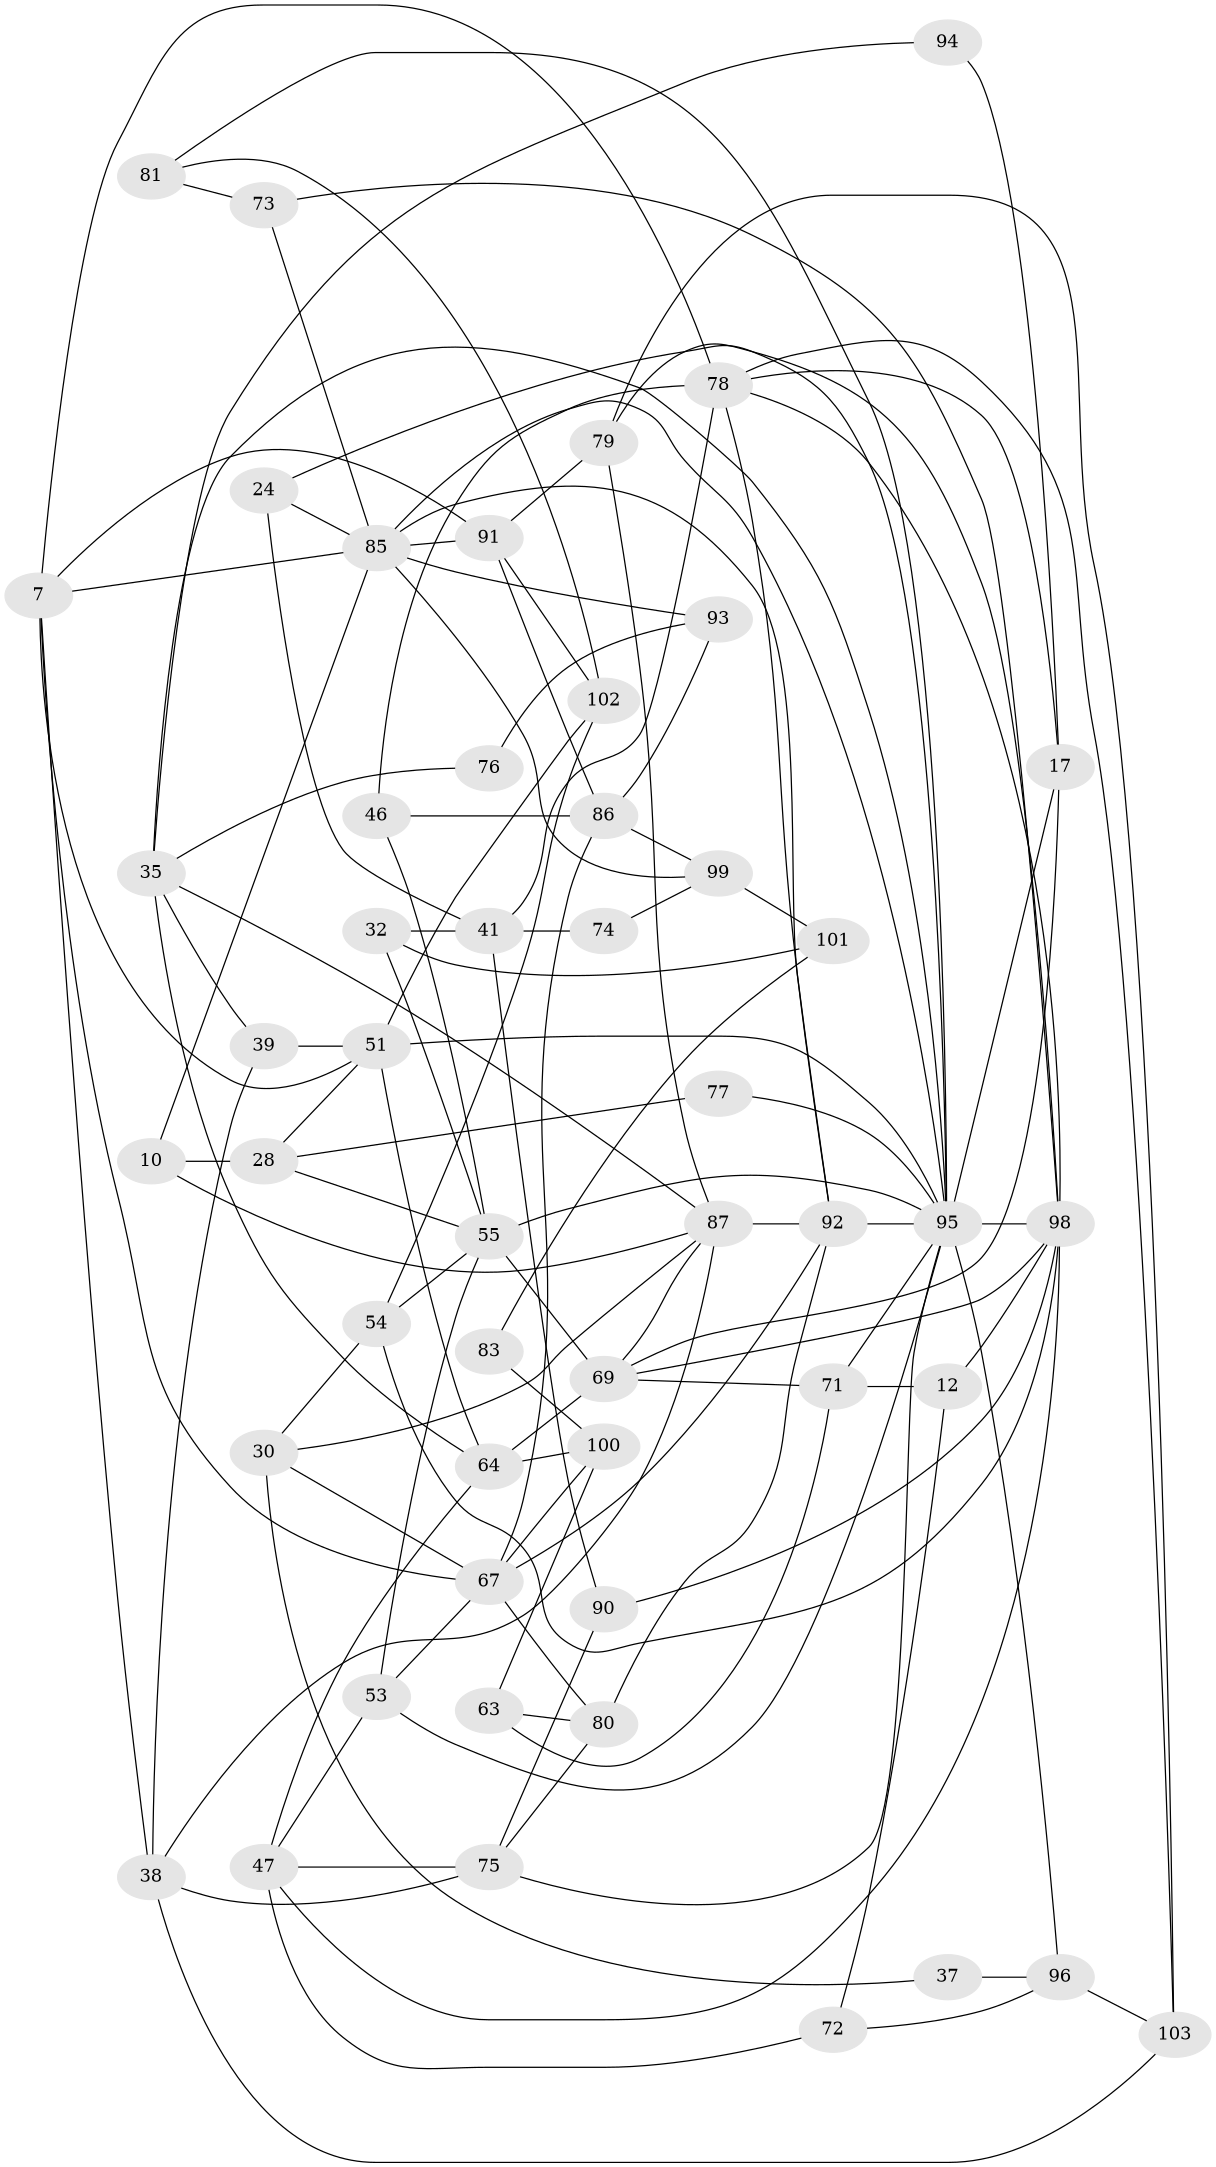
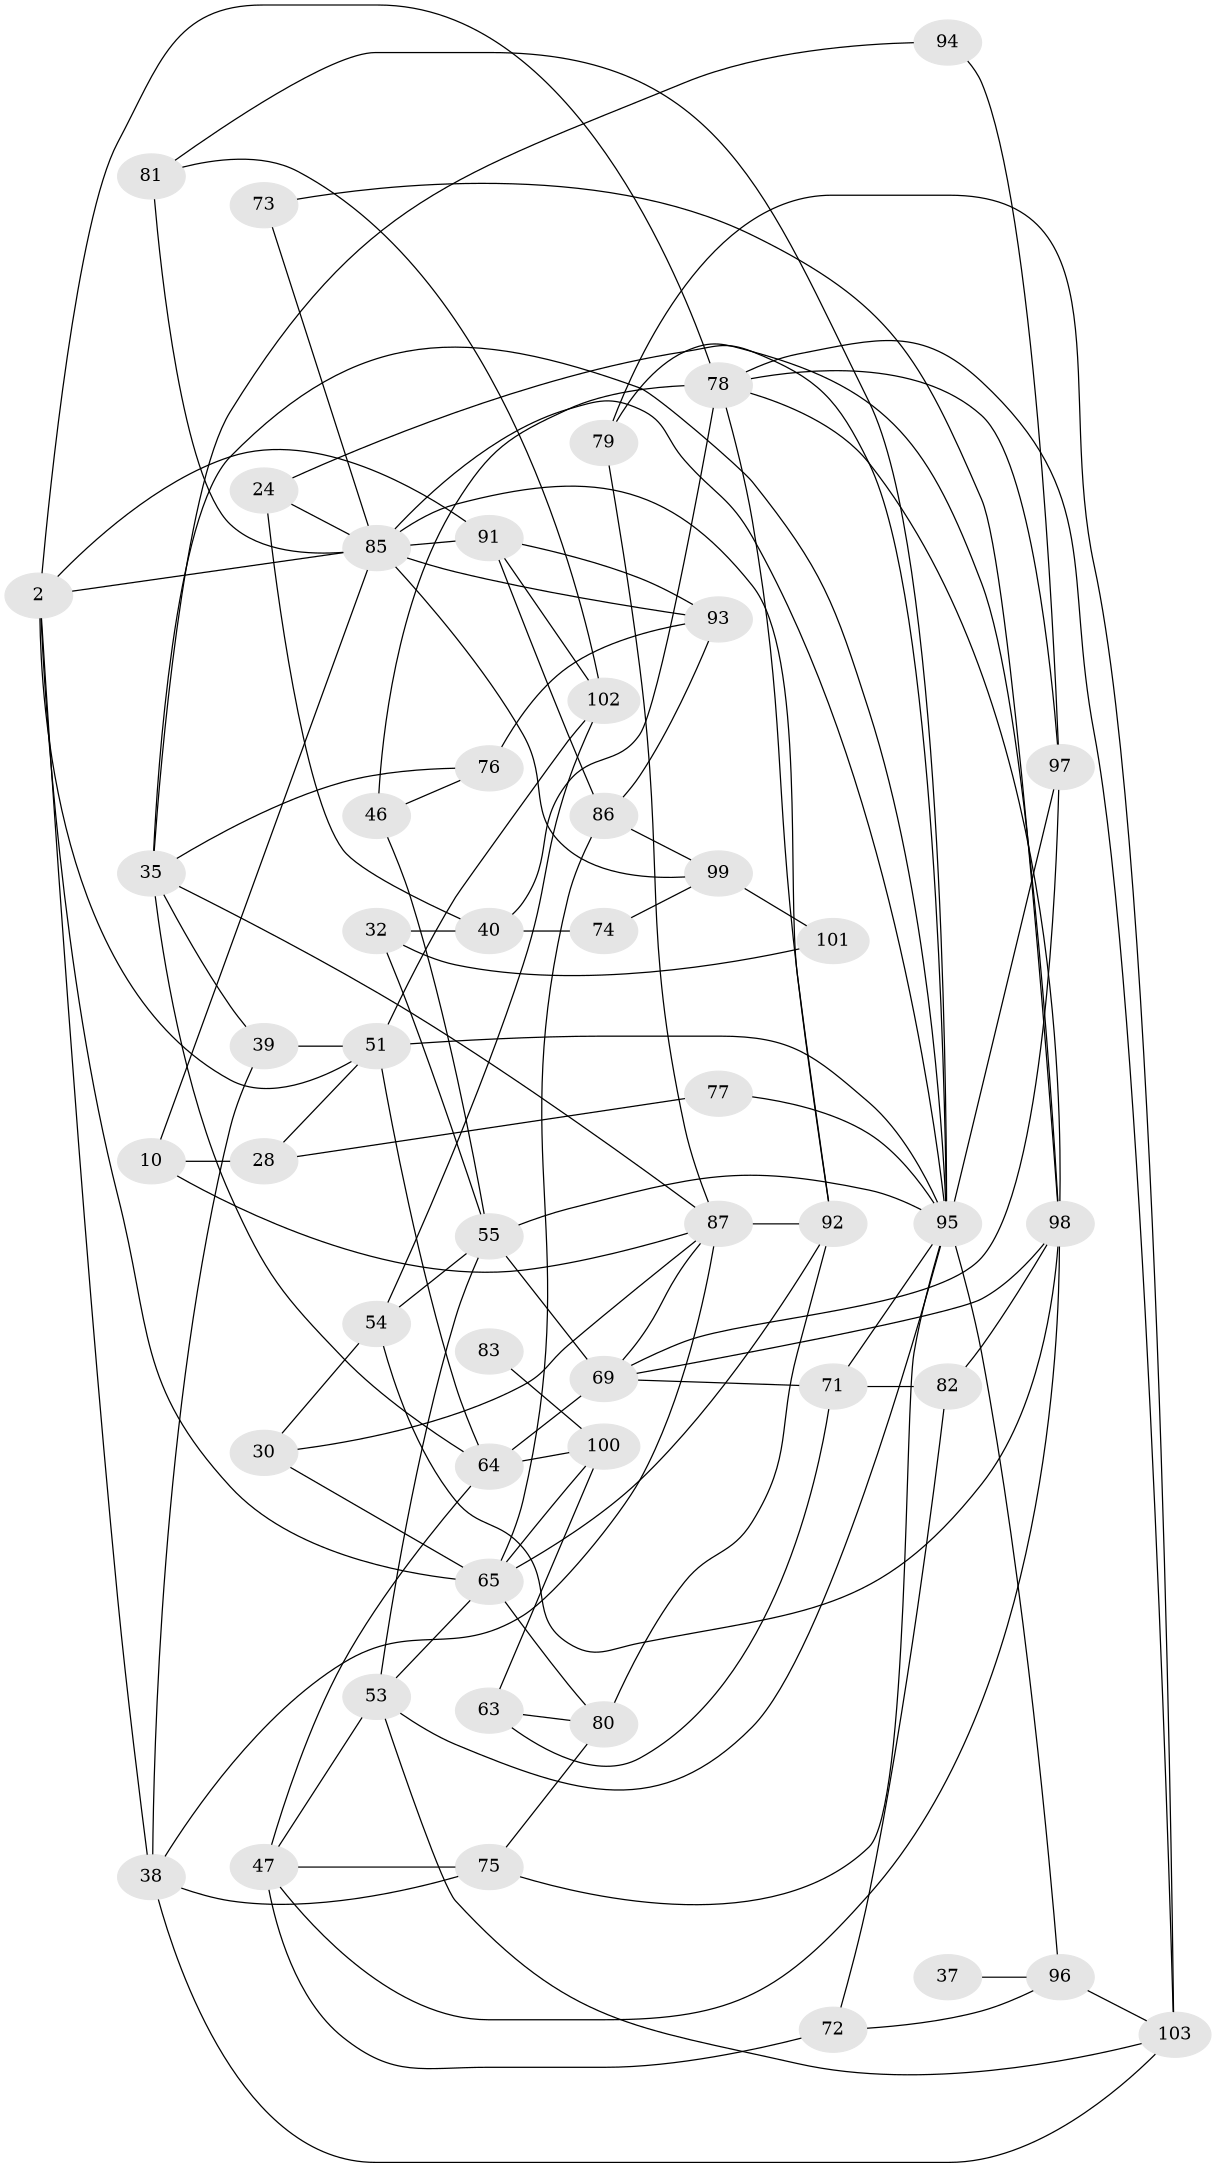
(208, 191) -> (188, 425)
(536, 500) -> (610, 568)
(39, 596) -> (39, 596)
(1060, 767) -> (1060, 767)
(490, 816) -> (433, 792)
(489, 931) -> (489, 931)
(632, 1124) -> none
(377, 1199) -> none
(891, 1224) -> none
(1010, 1224) -> none
(948, 1387) -> (948, 1387)
(489, 1582) -> (489, 1582)
(604, 1609) -> none
(453, 1898) -> none
none -> (682, 2038)
